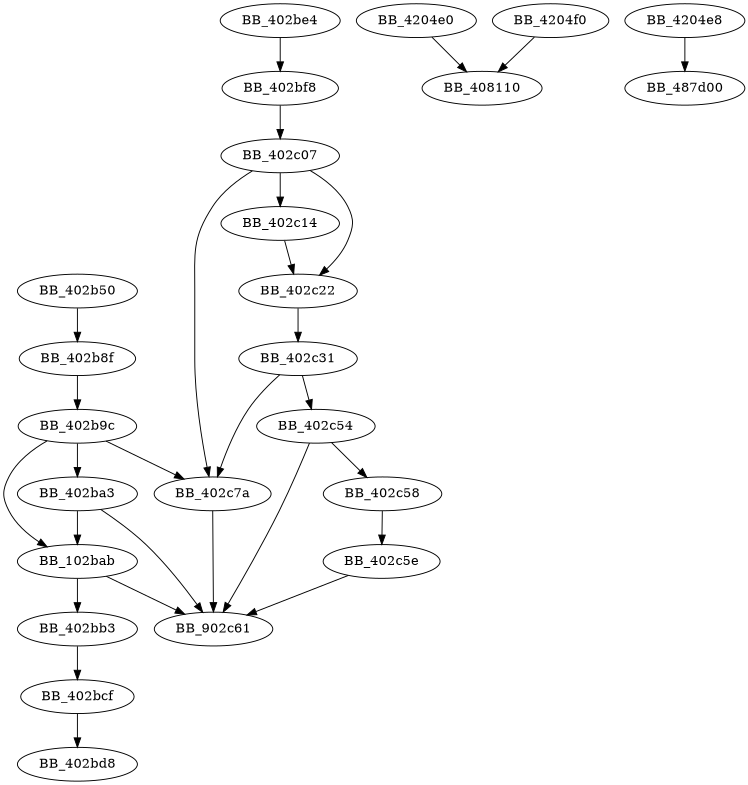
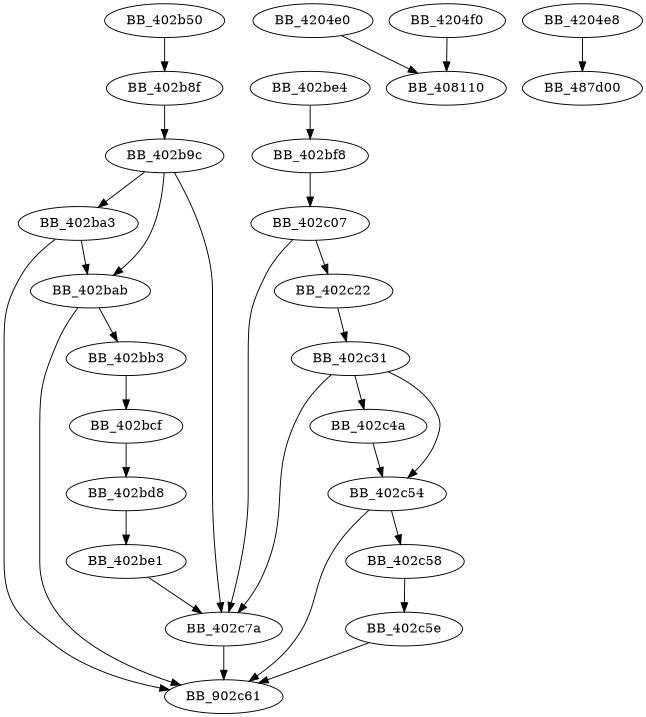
(280, 223) -> none
none -> (368, 426)
(77, 561) -> (90, 291)
none -> (126, 561)
